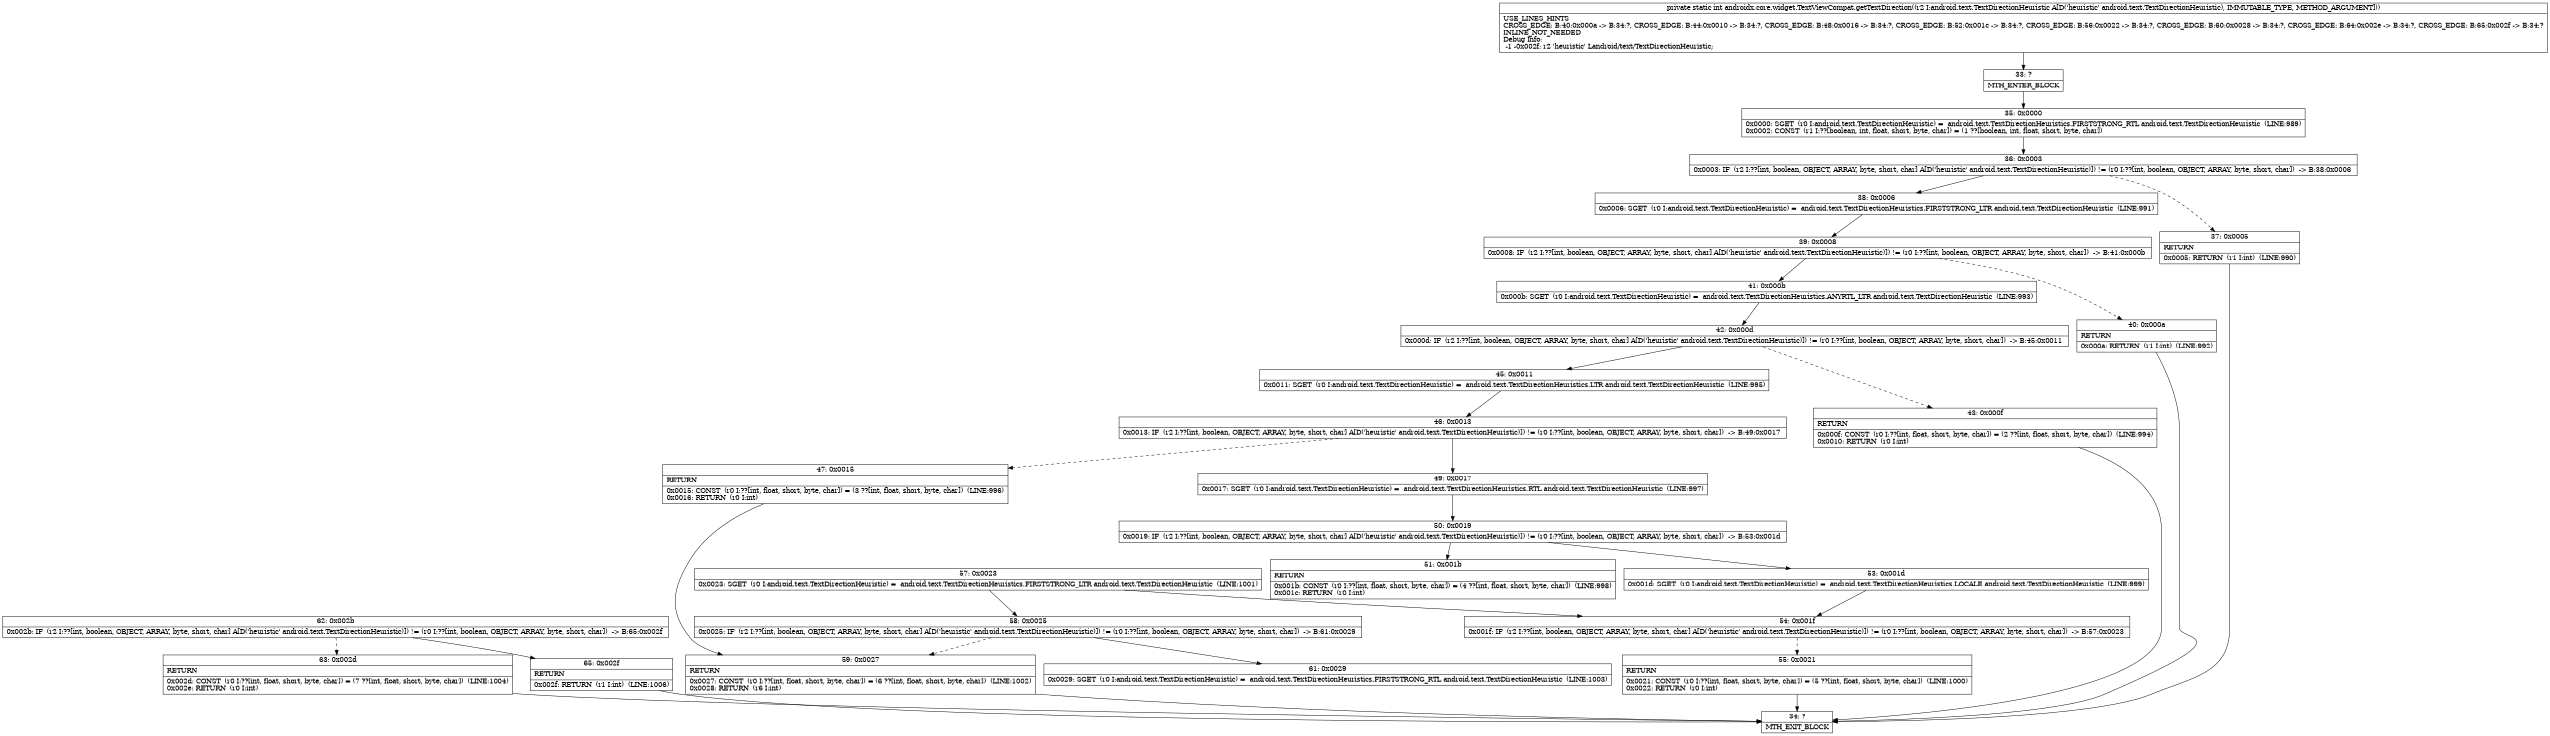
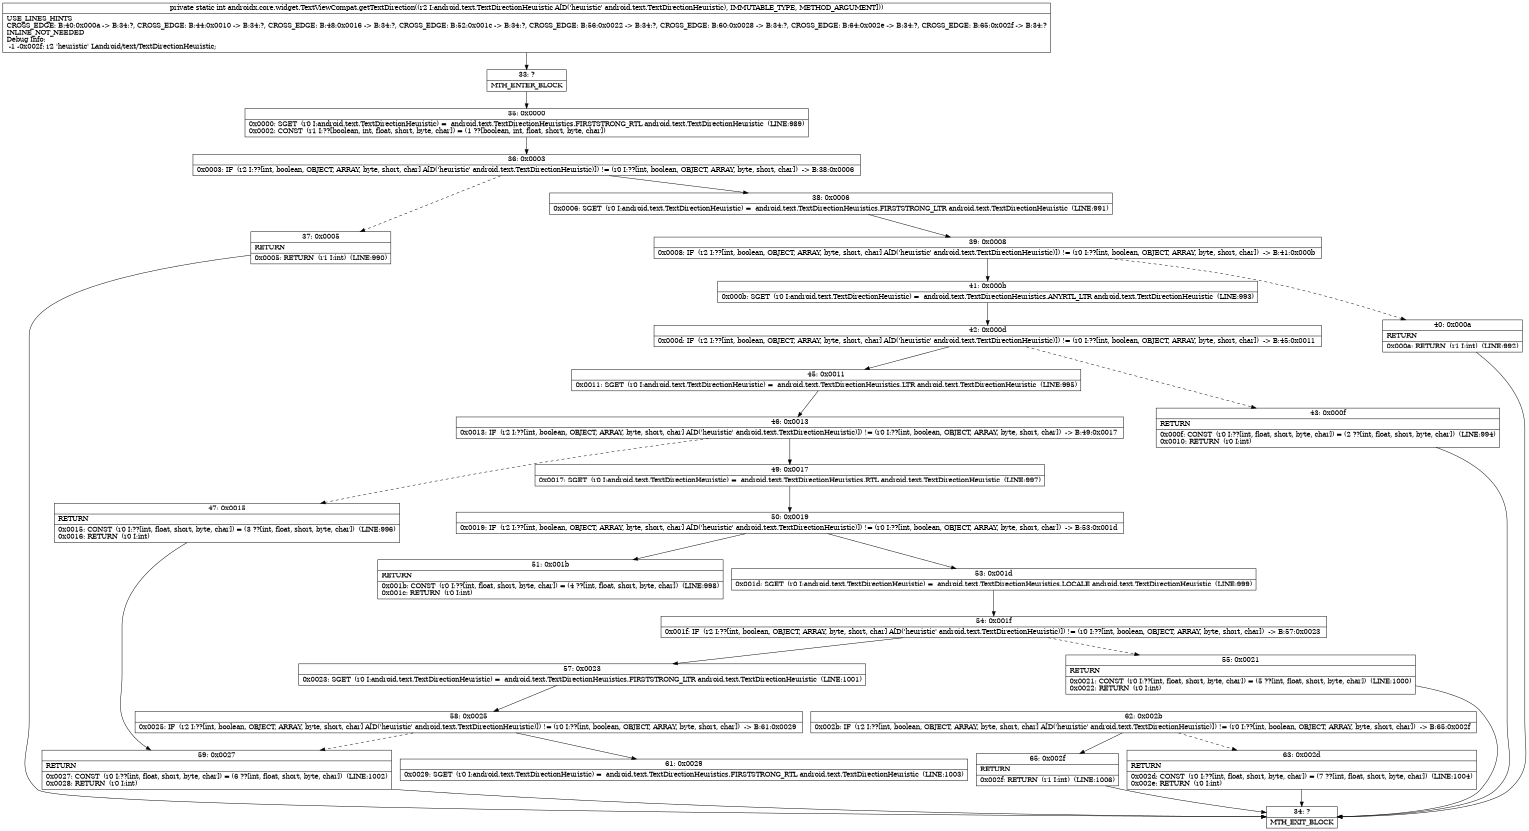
(1351, 604) -> (790, 650)
(736, 689) -> (93, 784)
